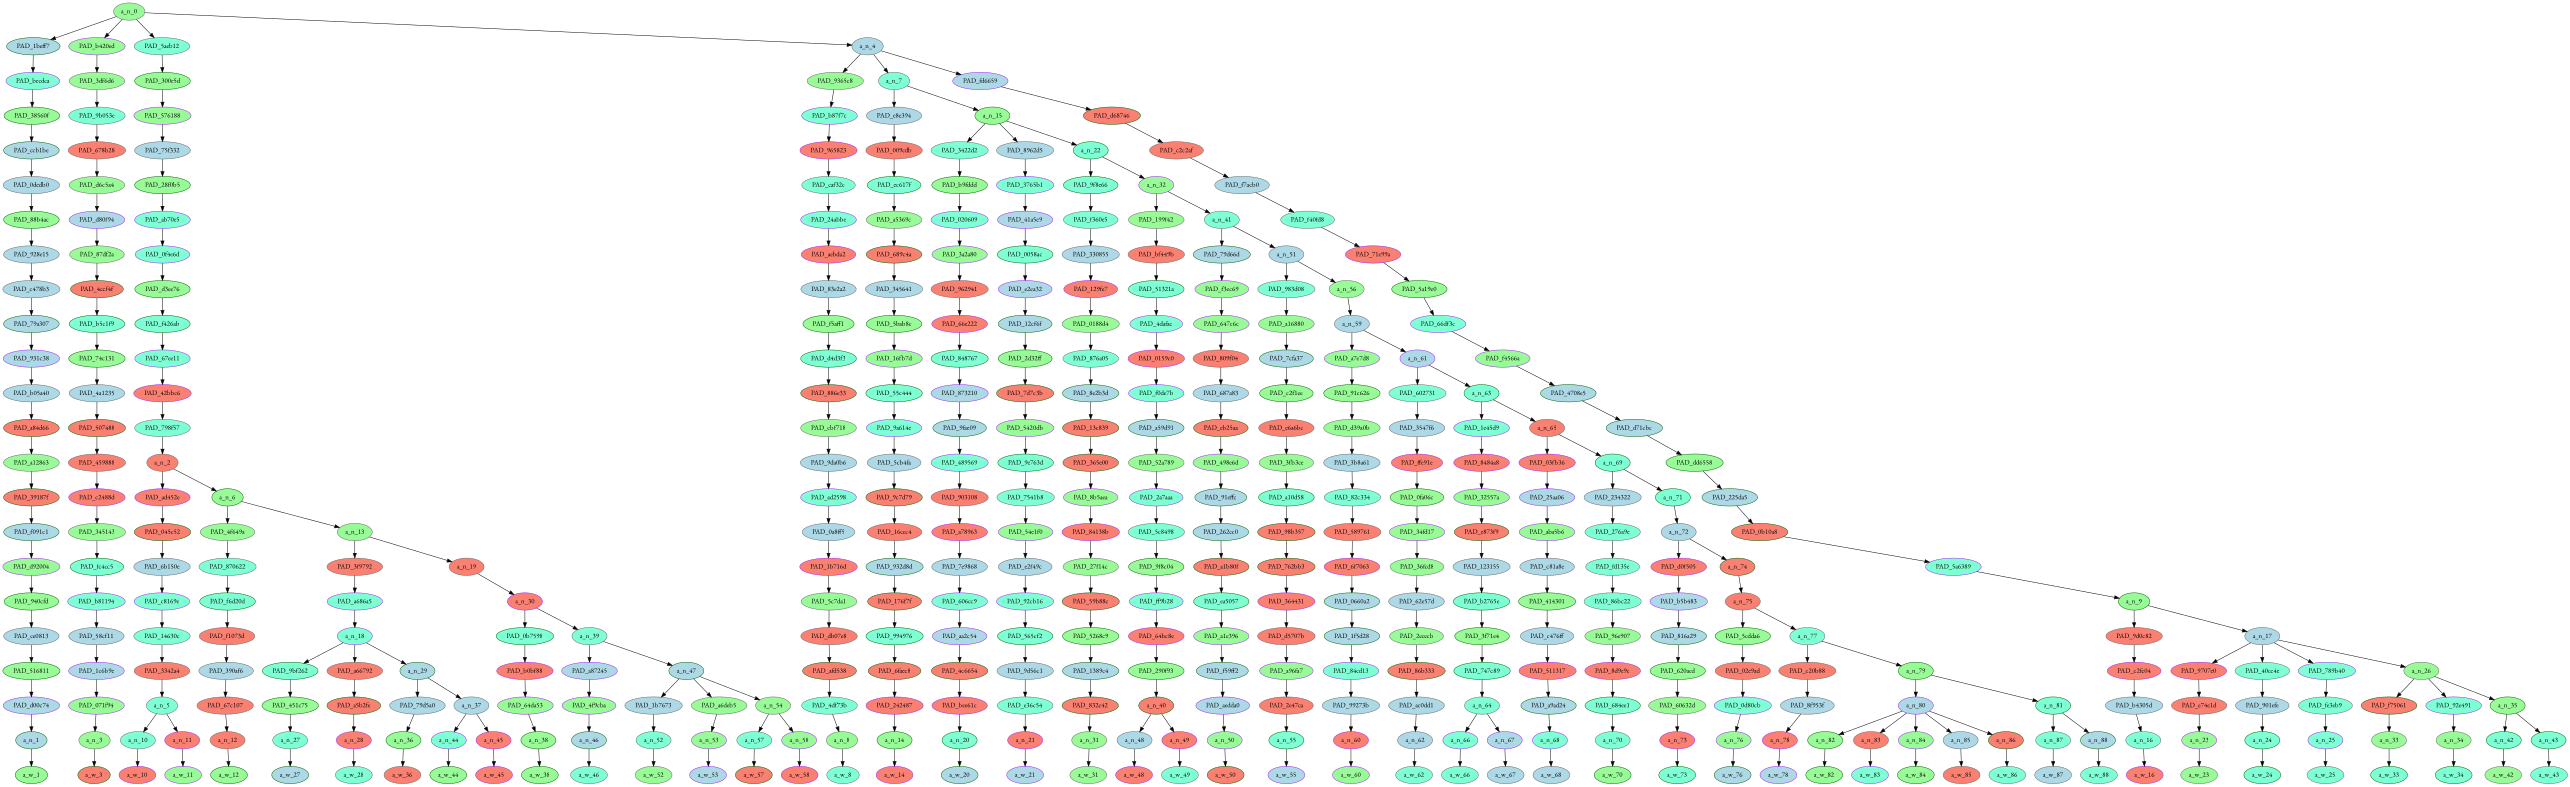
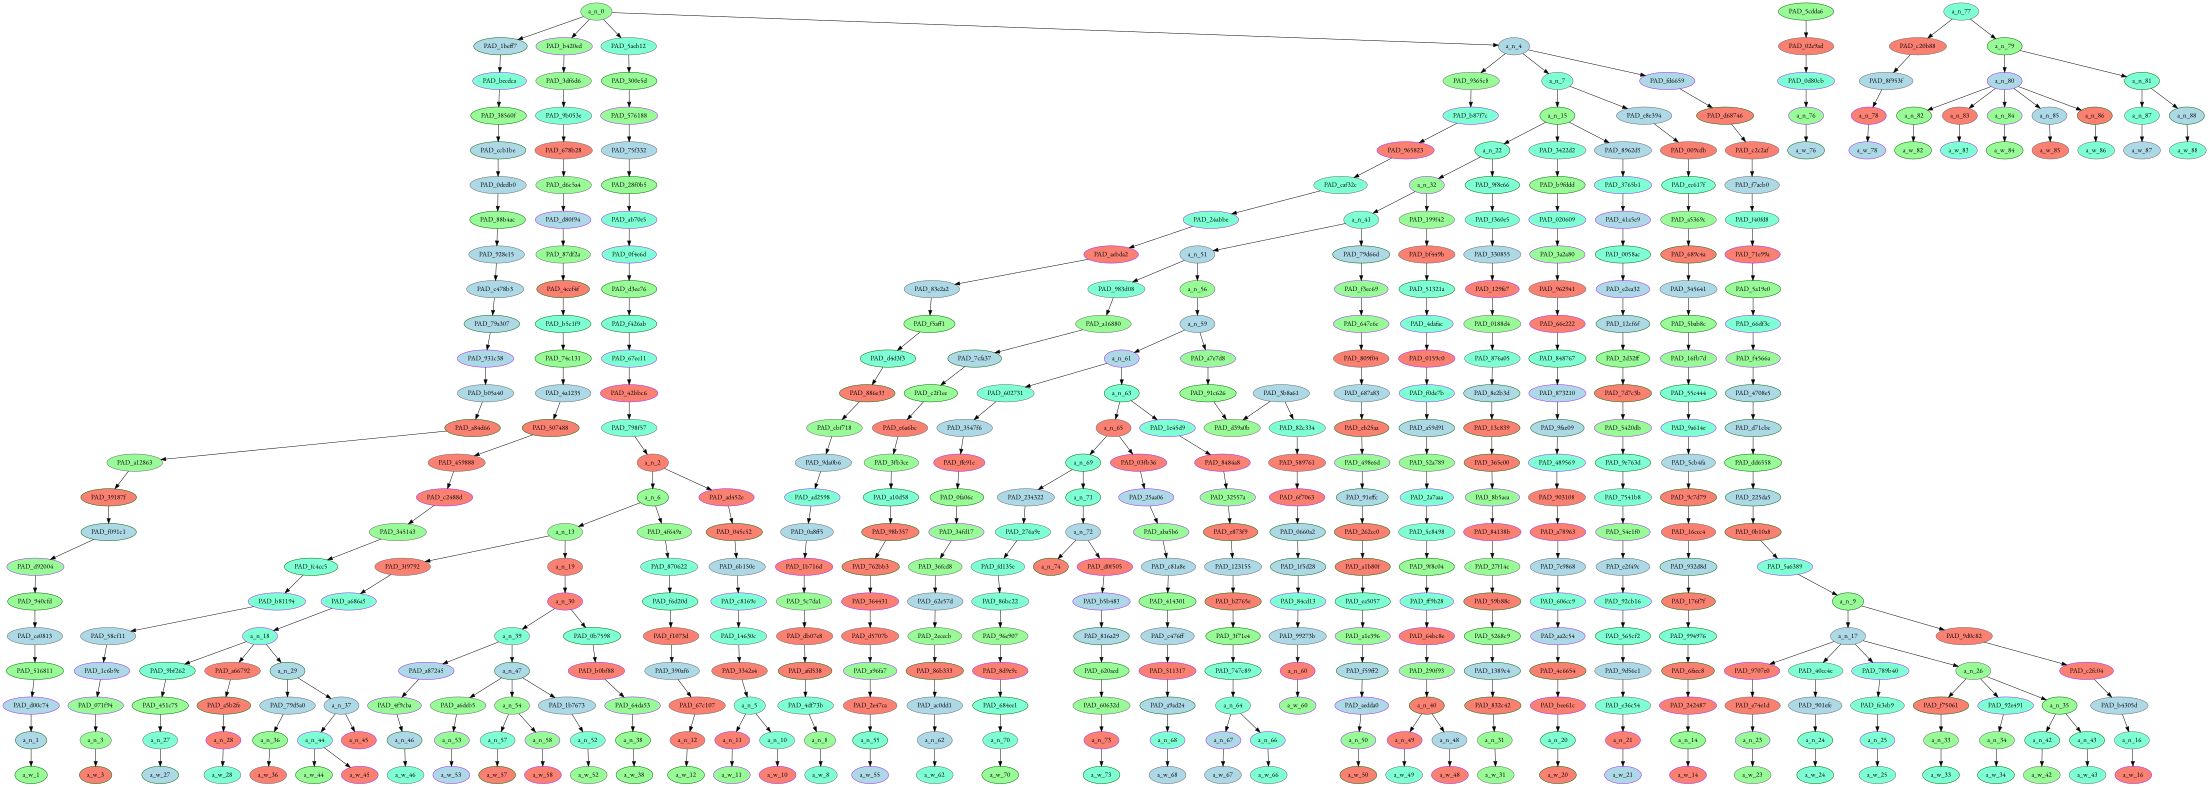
(1352, 443) -> (1259, 409)
(1221, 532) -> (1362, 532)
(1482, 601) -> (1233, 601)
(1743, 601) -> none
(1156, 671) -> (1427, 671)
(494, 755) -> (335, 756)
(960, 775) -> (1558, 775)
